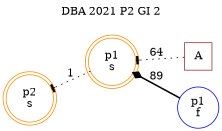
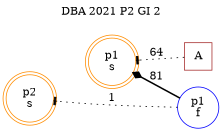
(157, 77) -> (157, 77)
(73, 79) -> (117, 105)
